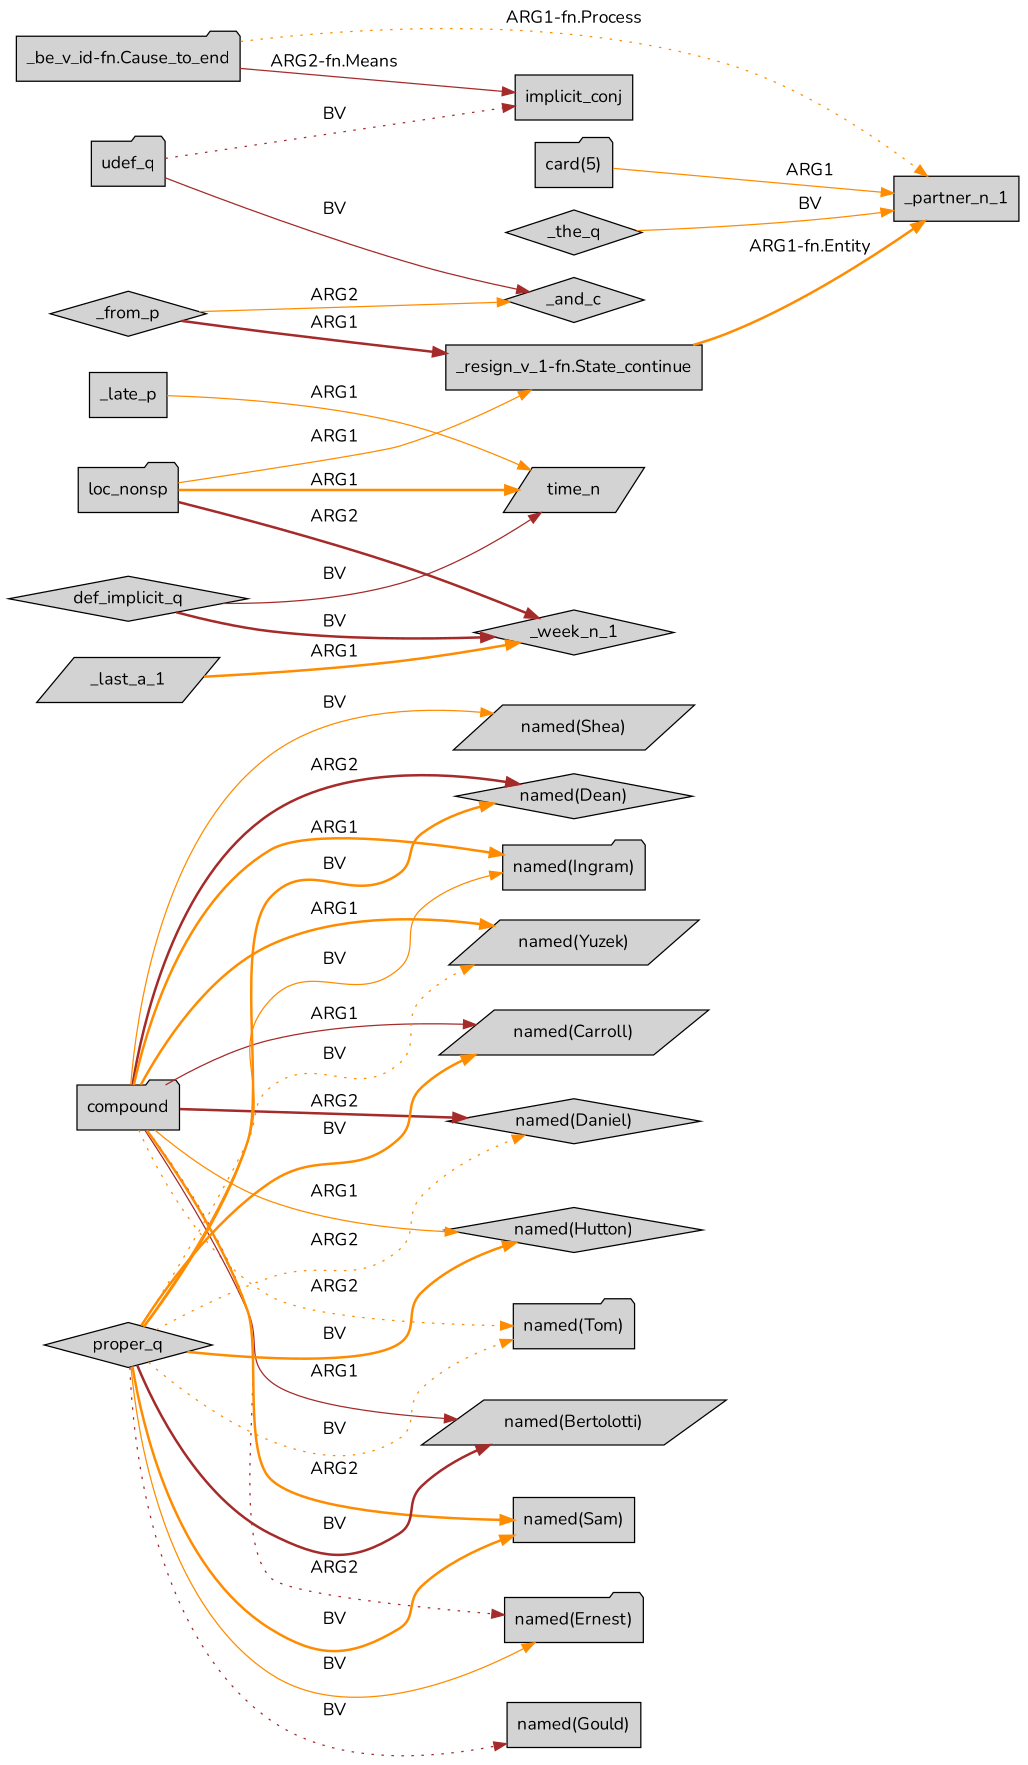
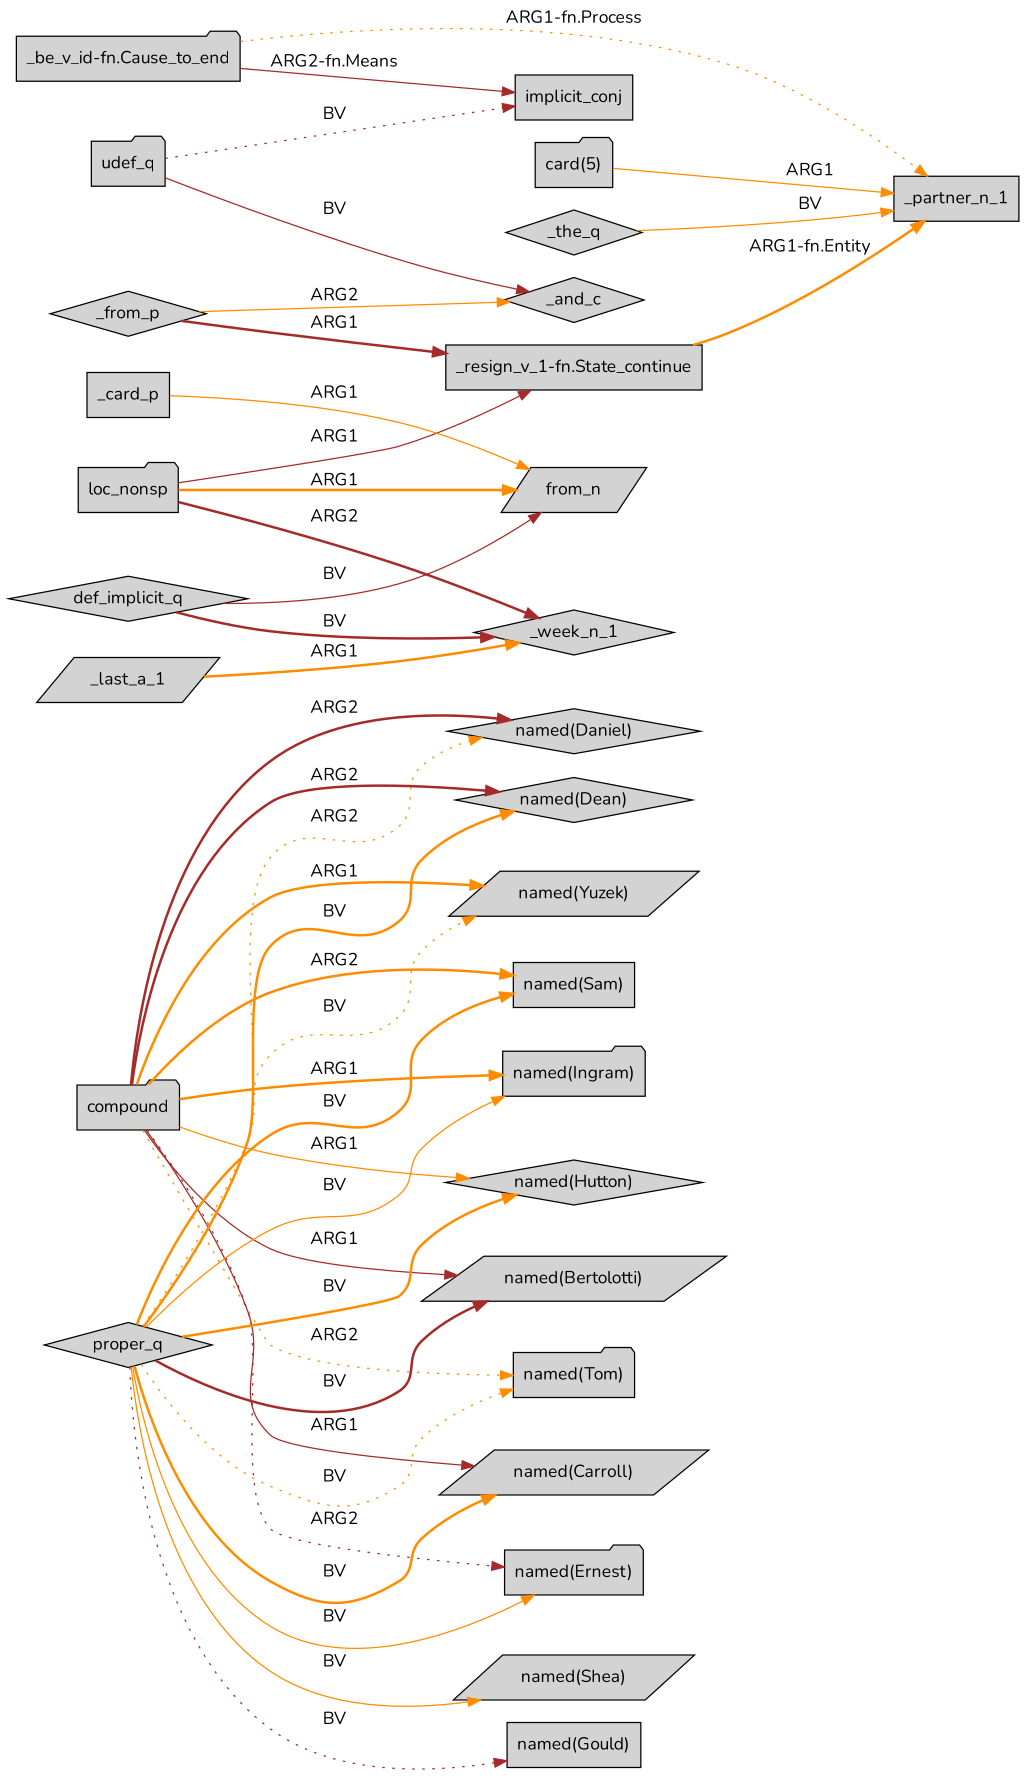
(128, 395) -> (128, 395)
(353, 455) -> (353, 455)
(574, 490) -> (574, 490)
(219, 809) -> (220, 1623)
